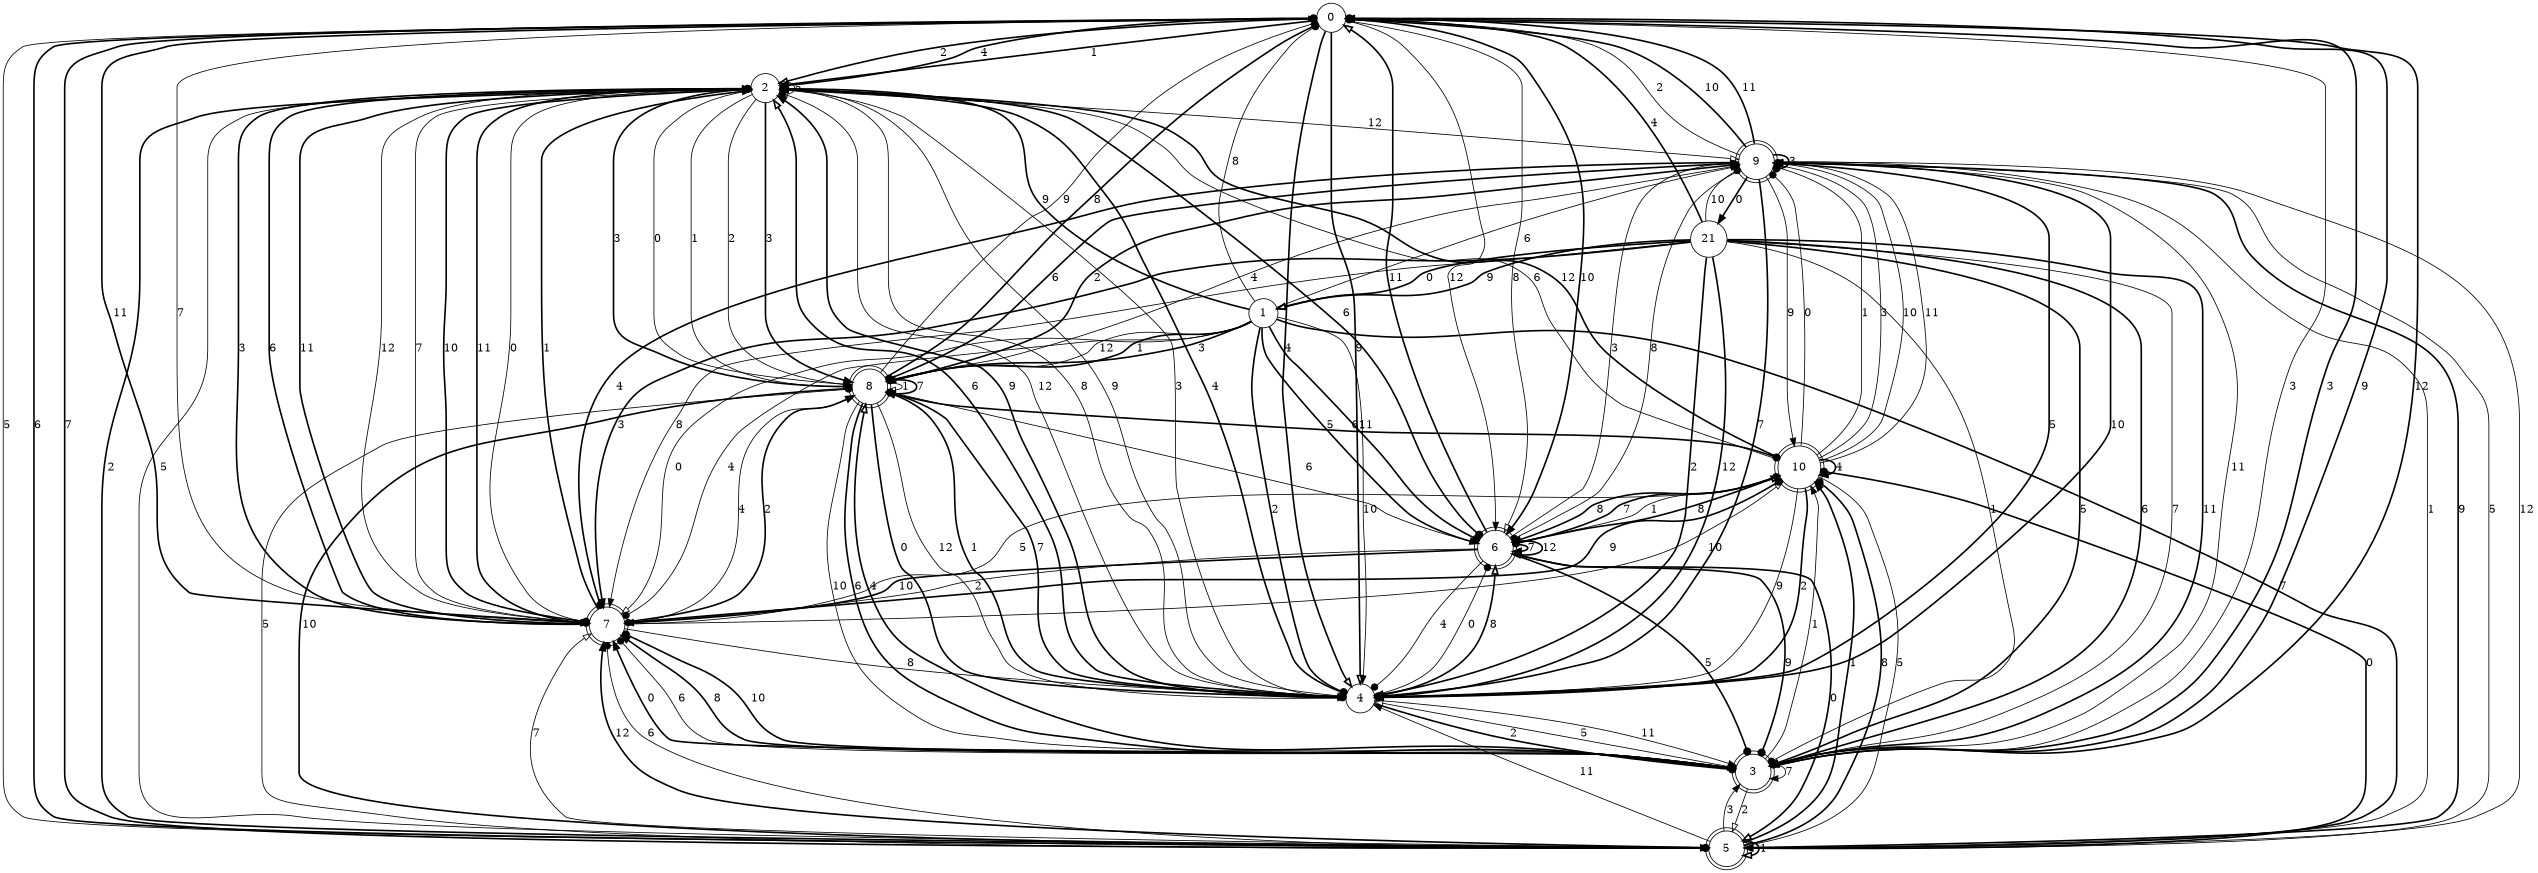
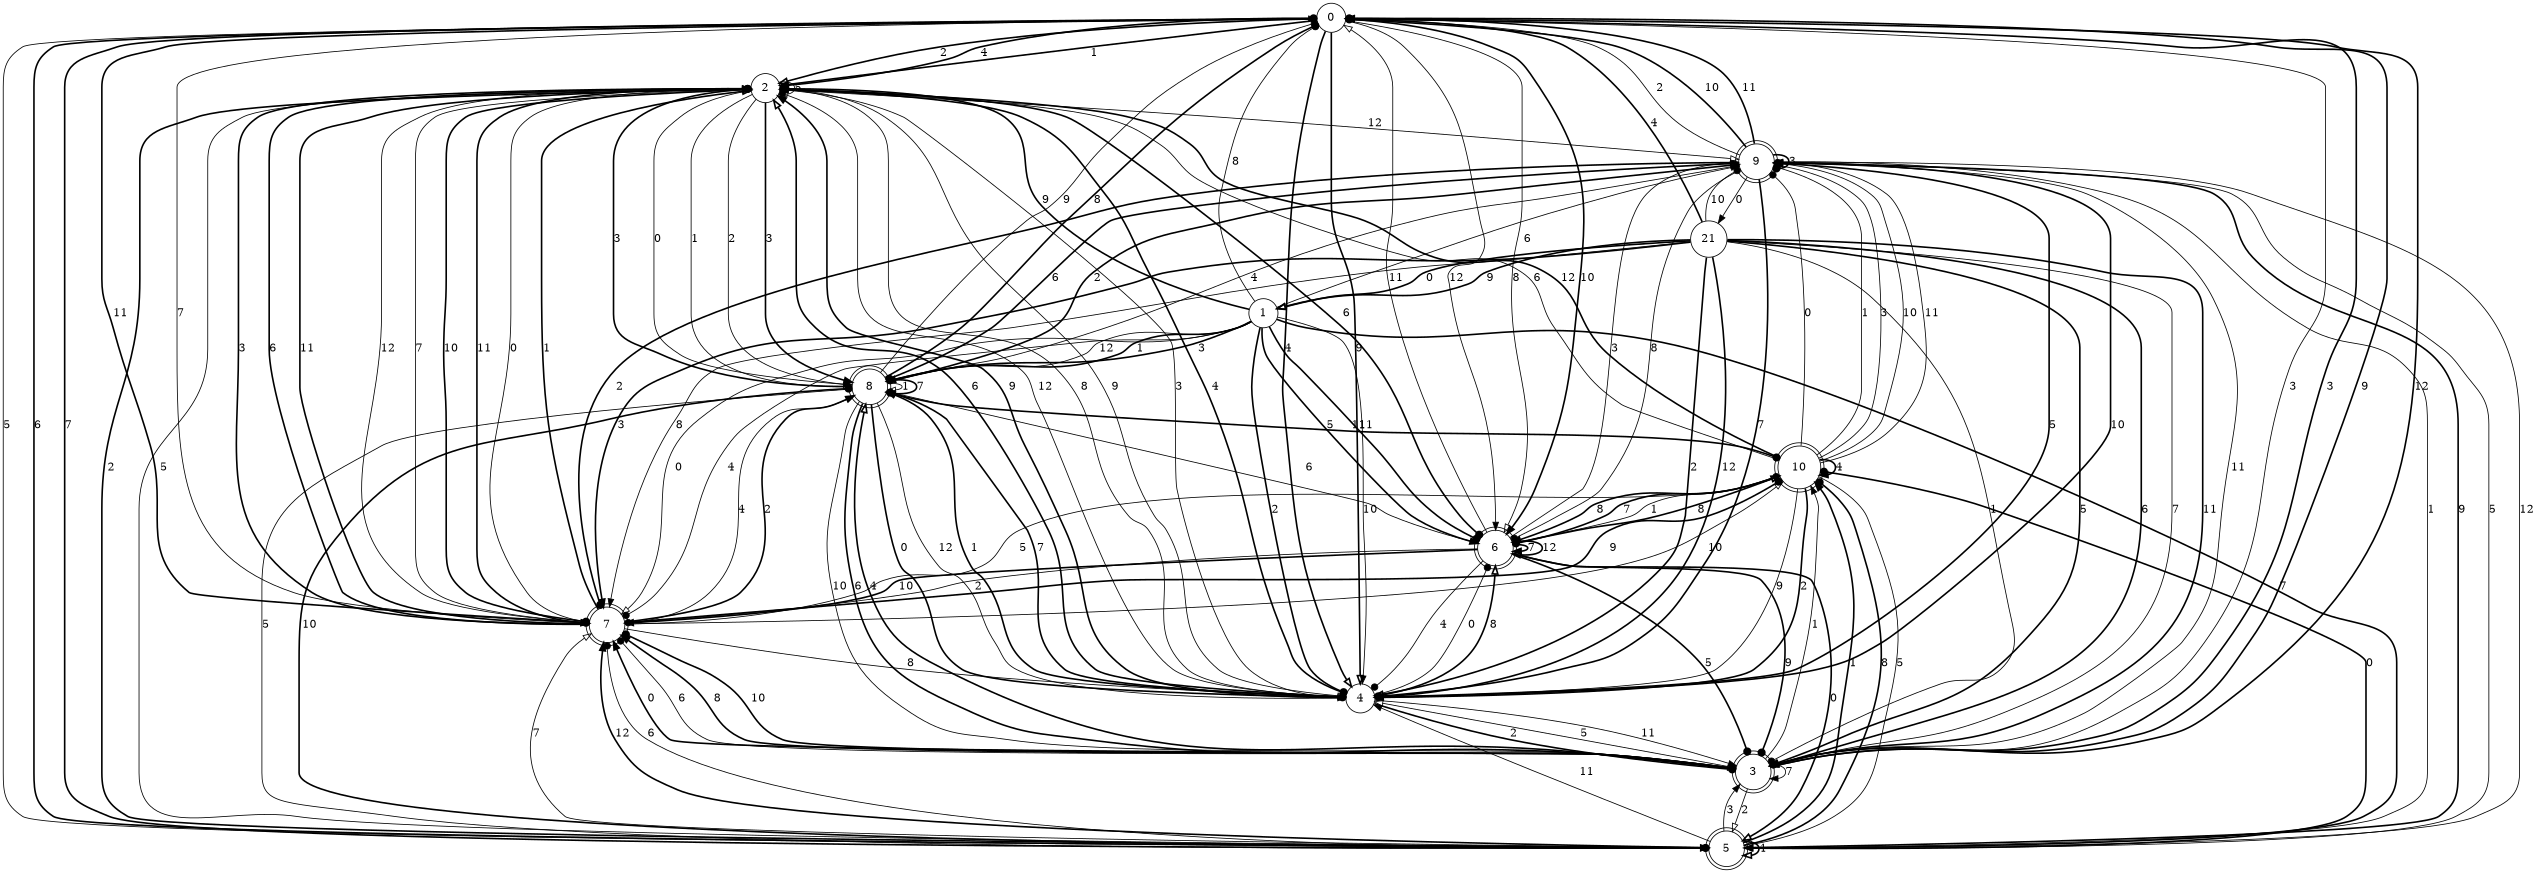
(1735, 197) -> (1735, 197)
(1388, 282) -> (1388, 282)
(1787, 306) -> none
(620, 387) -> (620, 387)
(1359, 425) -> (1359, 425)
